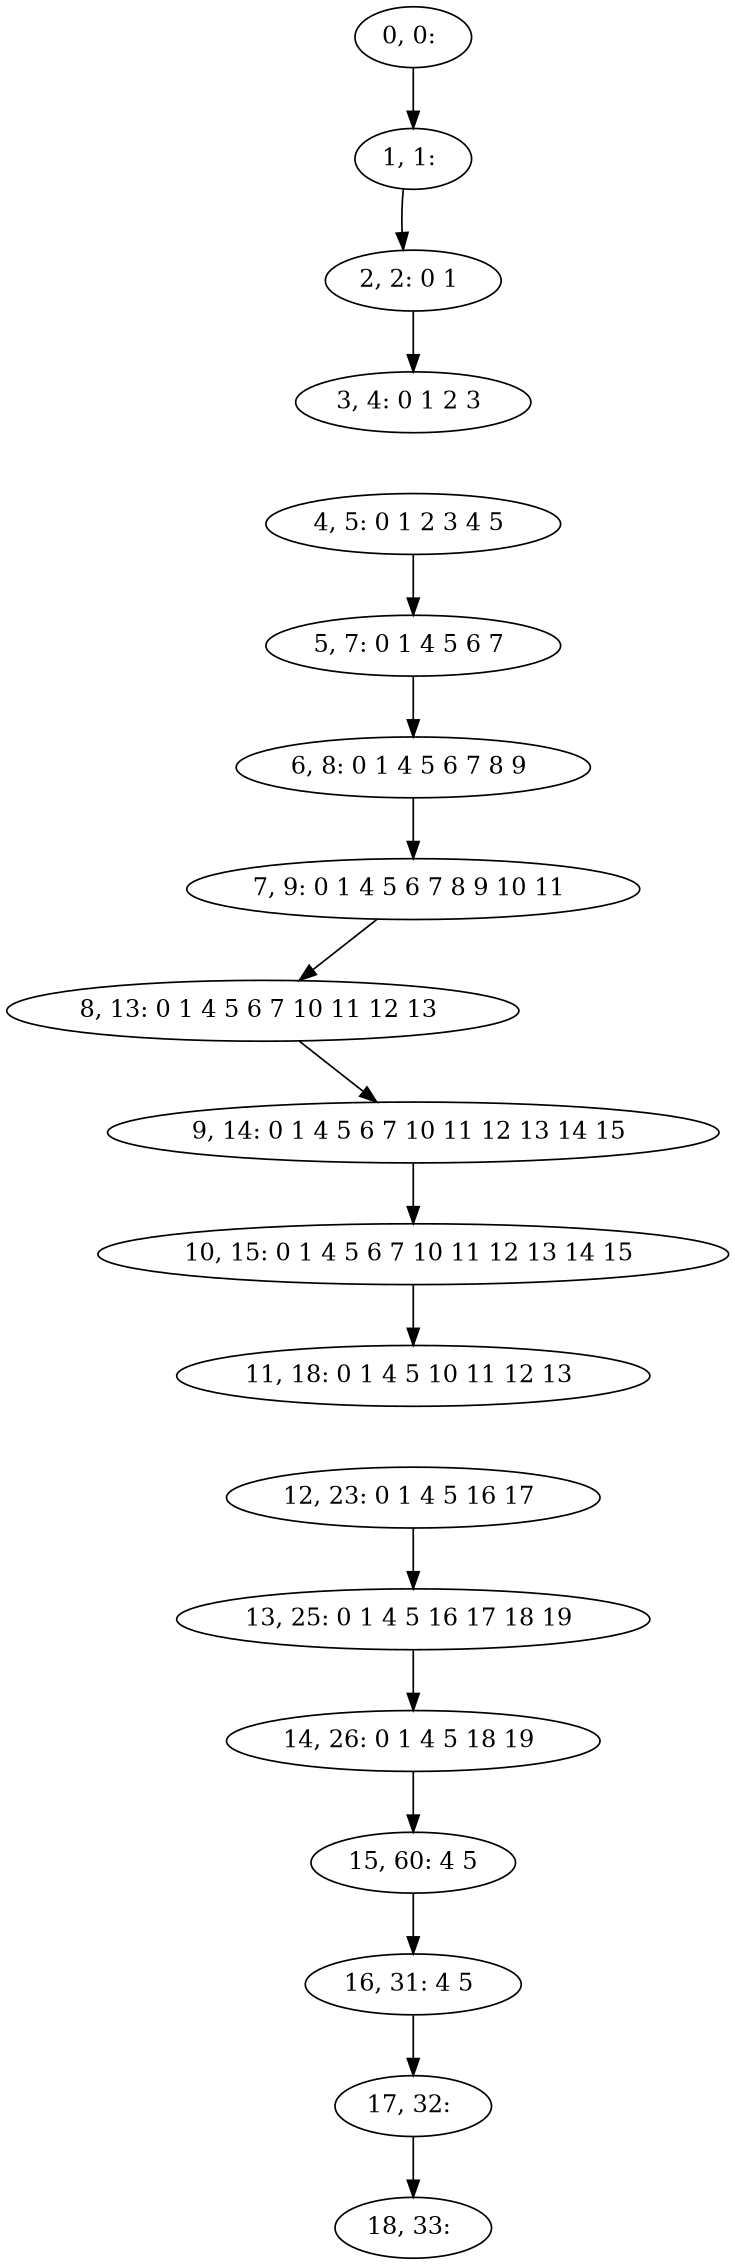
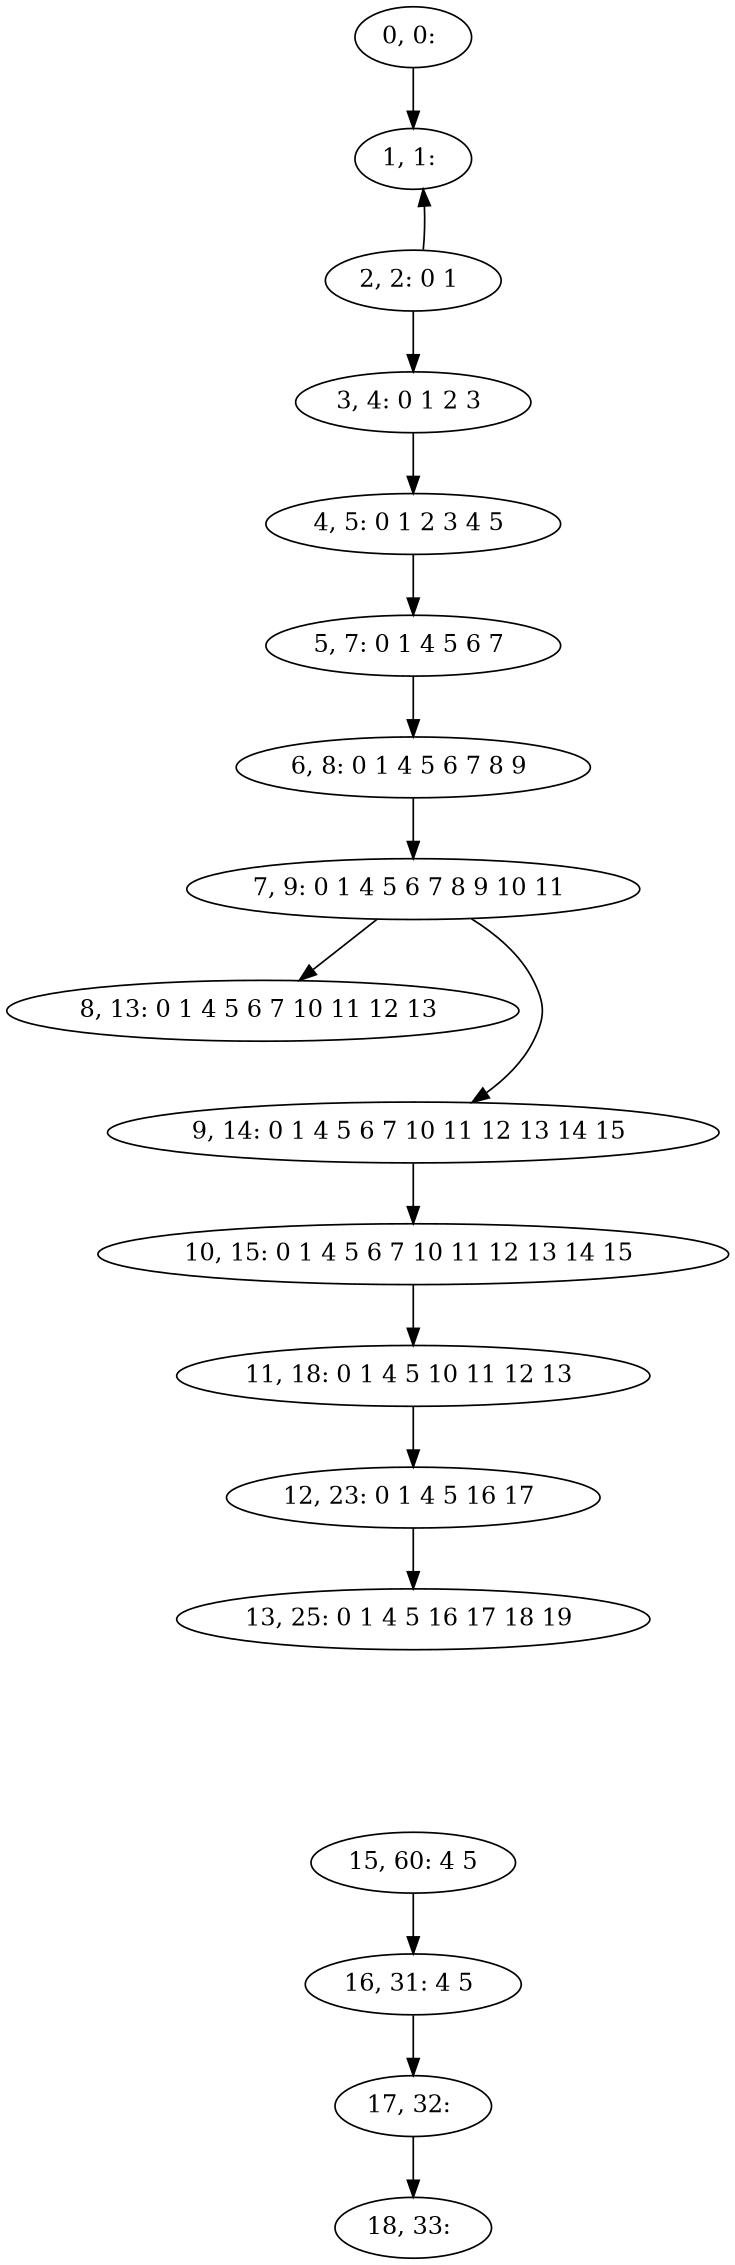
(402, 211) -> (425, 228)
none -> (413, 455)
(331, 1066) -> (541, 1002)
none -> (413, 1428)
(413, 1741) -> none
